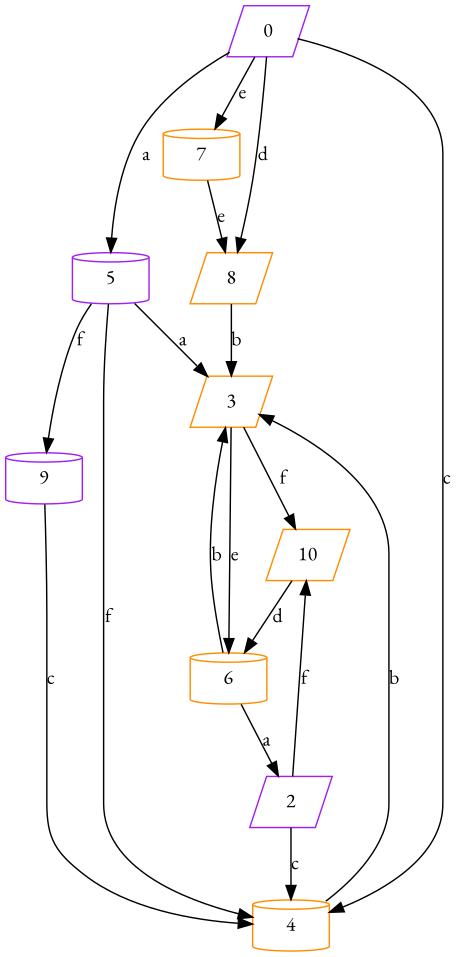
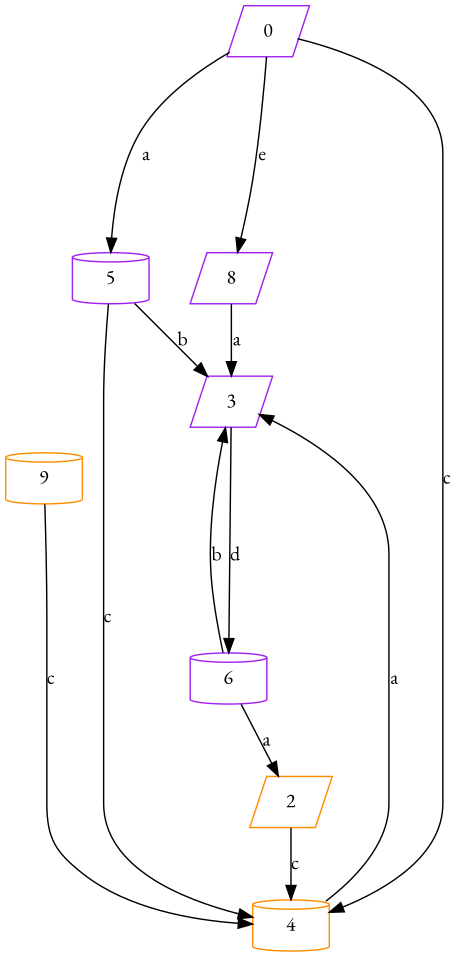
(202, 155) -> none
(263, 155) -> (263, 155)
(231, 278) -> (231, 278)
(183, 340) -> (183, 340)
(237, 340) -> (237, 340)
(63, 369) -> none
(231, 402) -> (231, 402)
(44, 478) -> (44, 478)
(235, 555) -> (235, 555)
(308, 555) -> none
(109, 617) -> (109, 617)
(229, 678) -> (229, 678)
(395, 678) -> (395, 678)
(291, 802) -> (291, 802)
